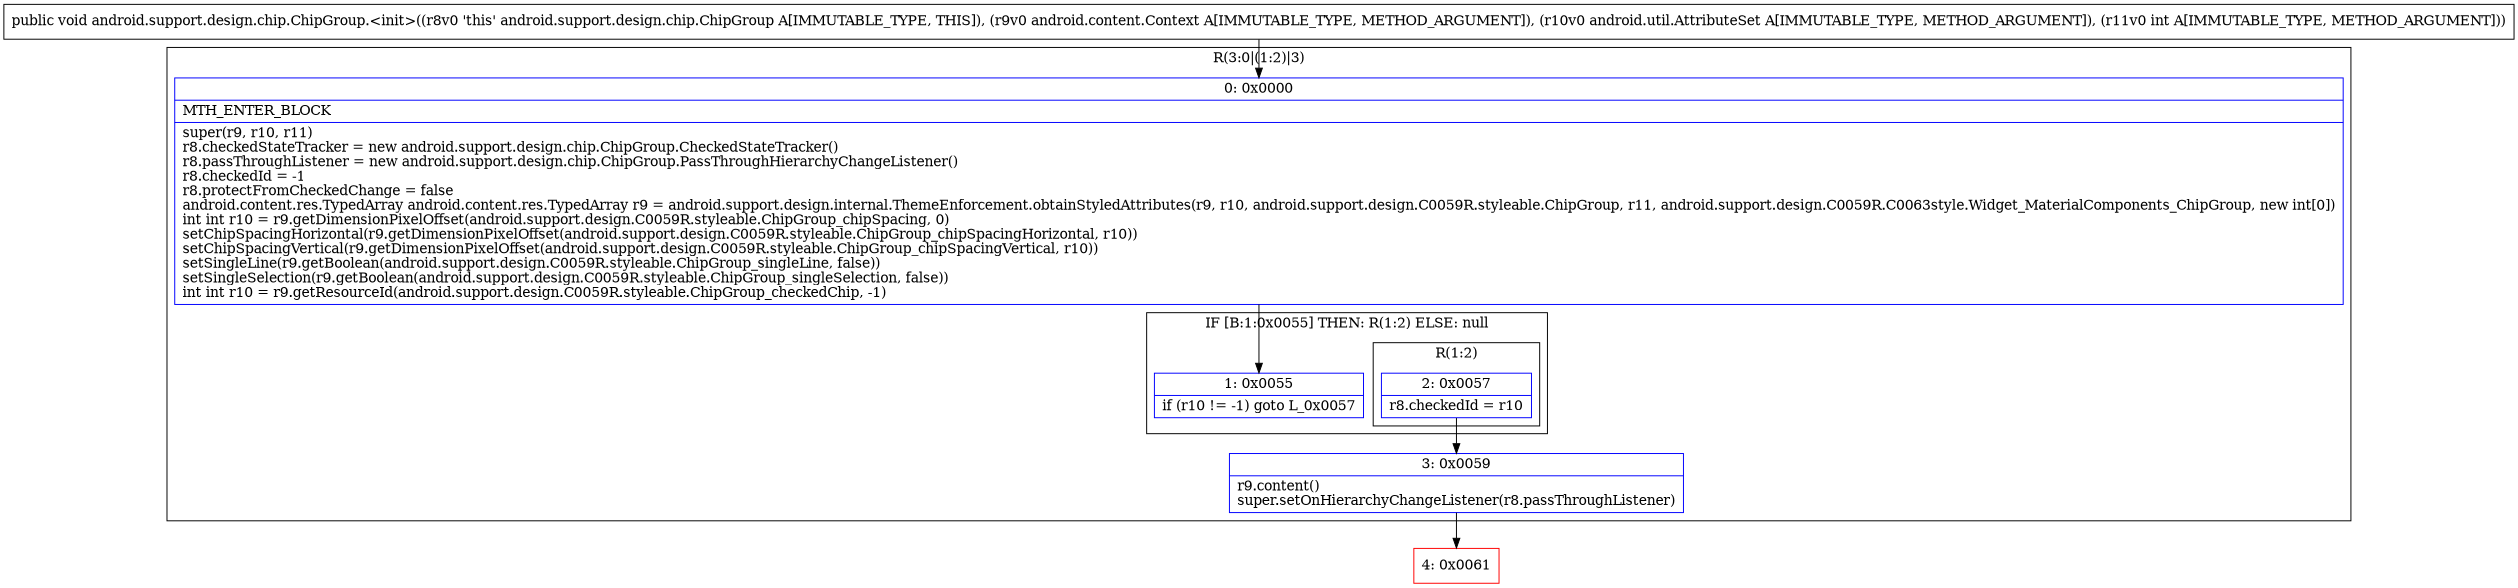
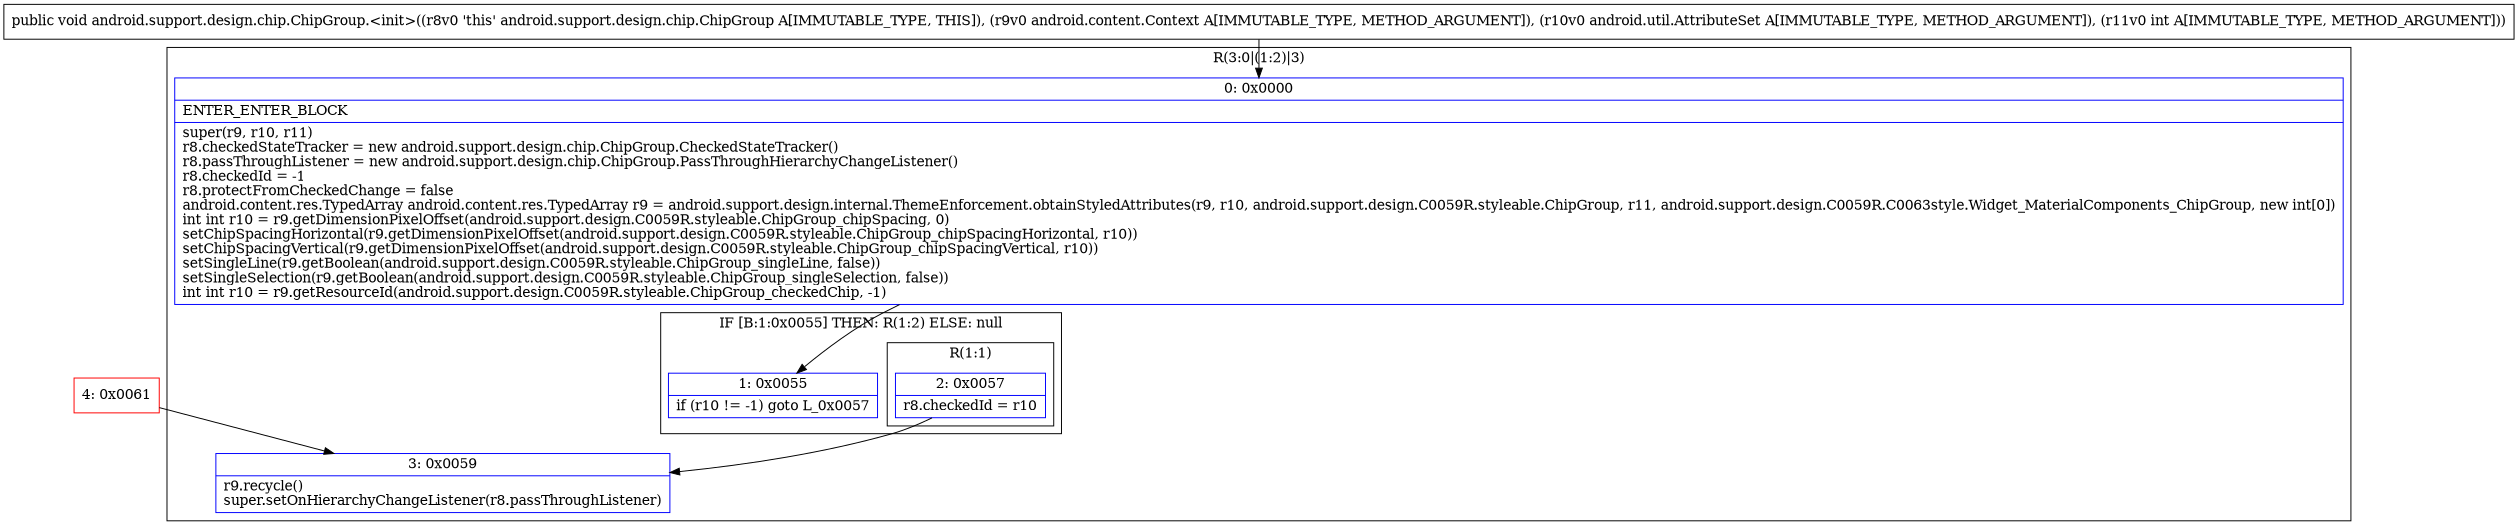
(257, 111) -> (265, 111)
(1456, 354) -> (970, 354)
(1278, 486) -> (263, 486)
(1456, 527) -> (242, 429)
